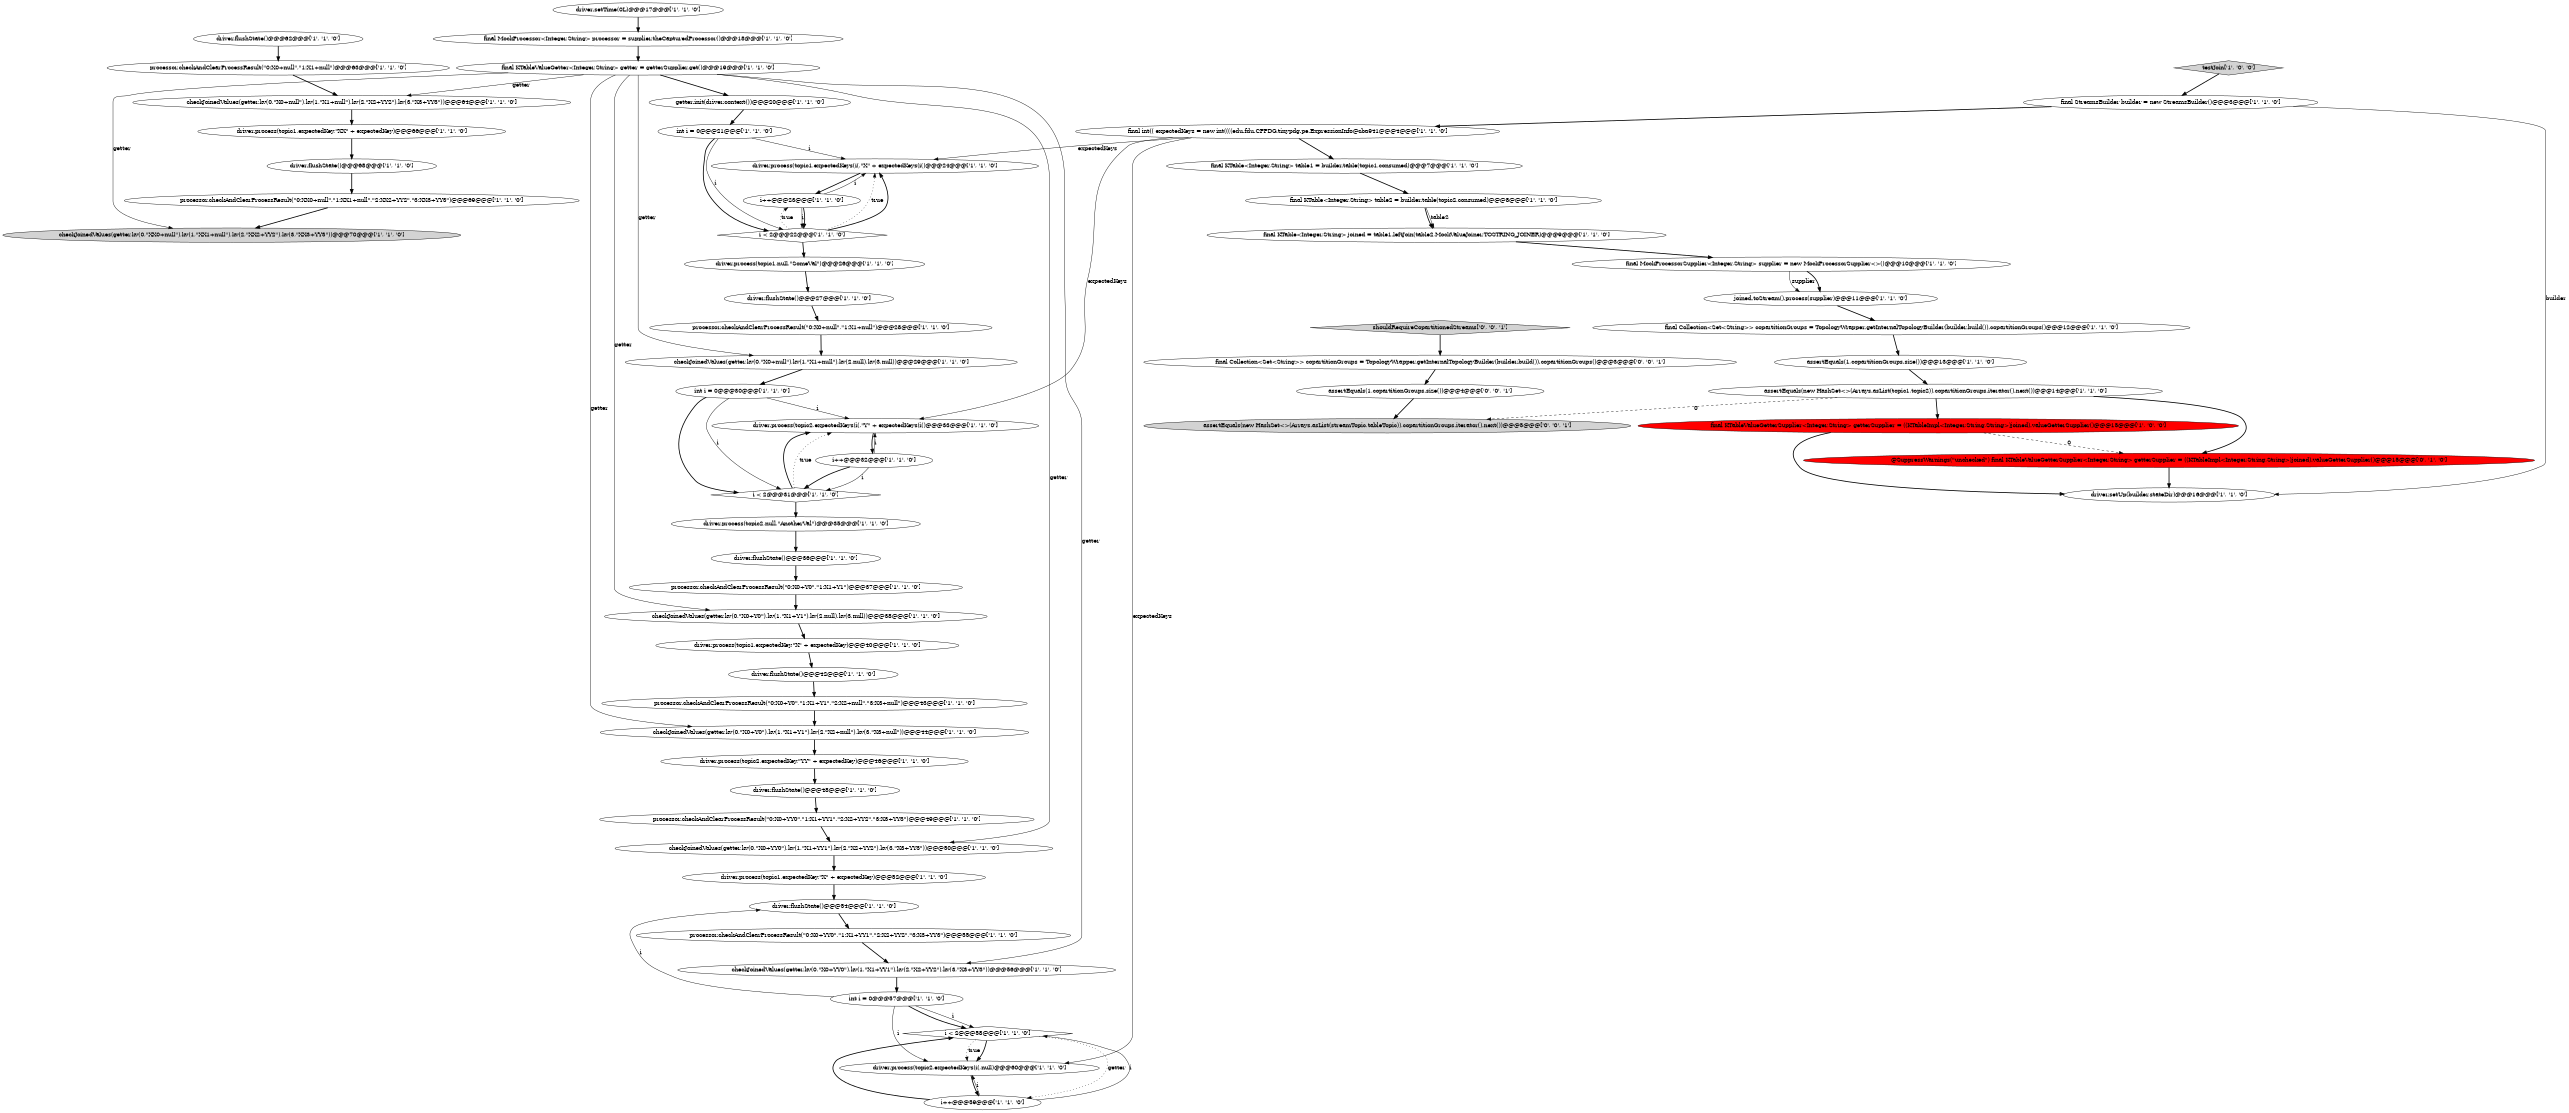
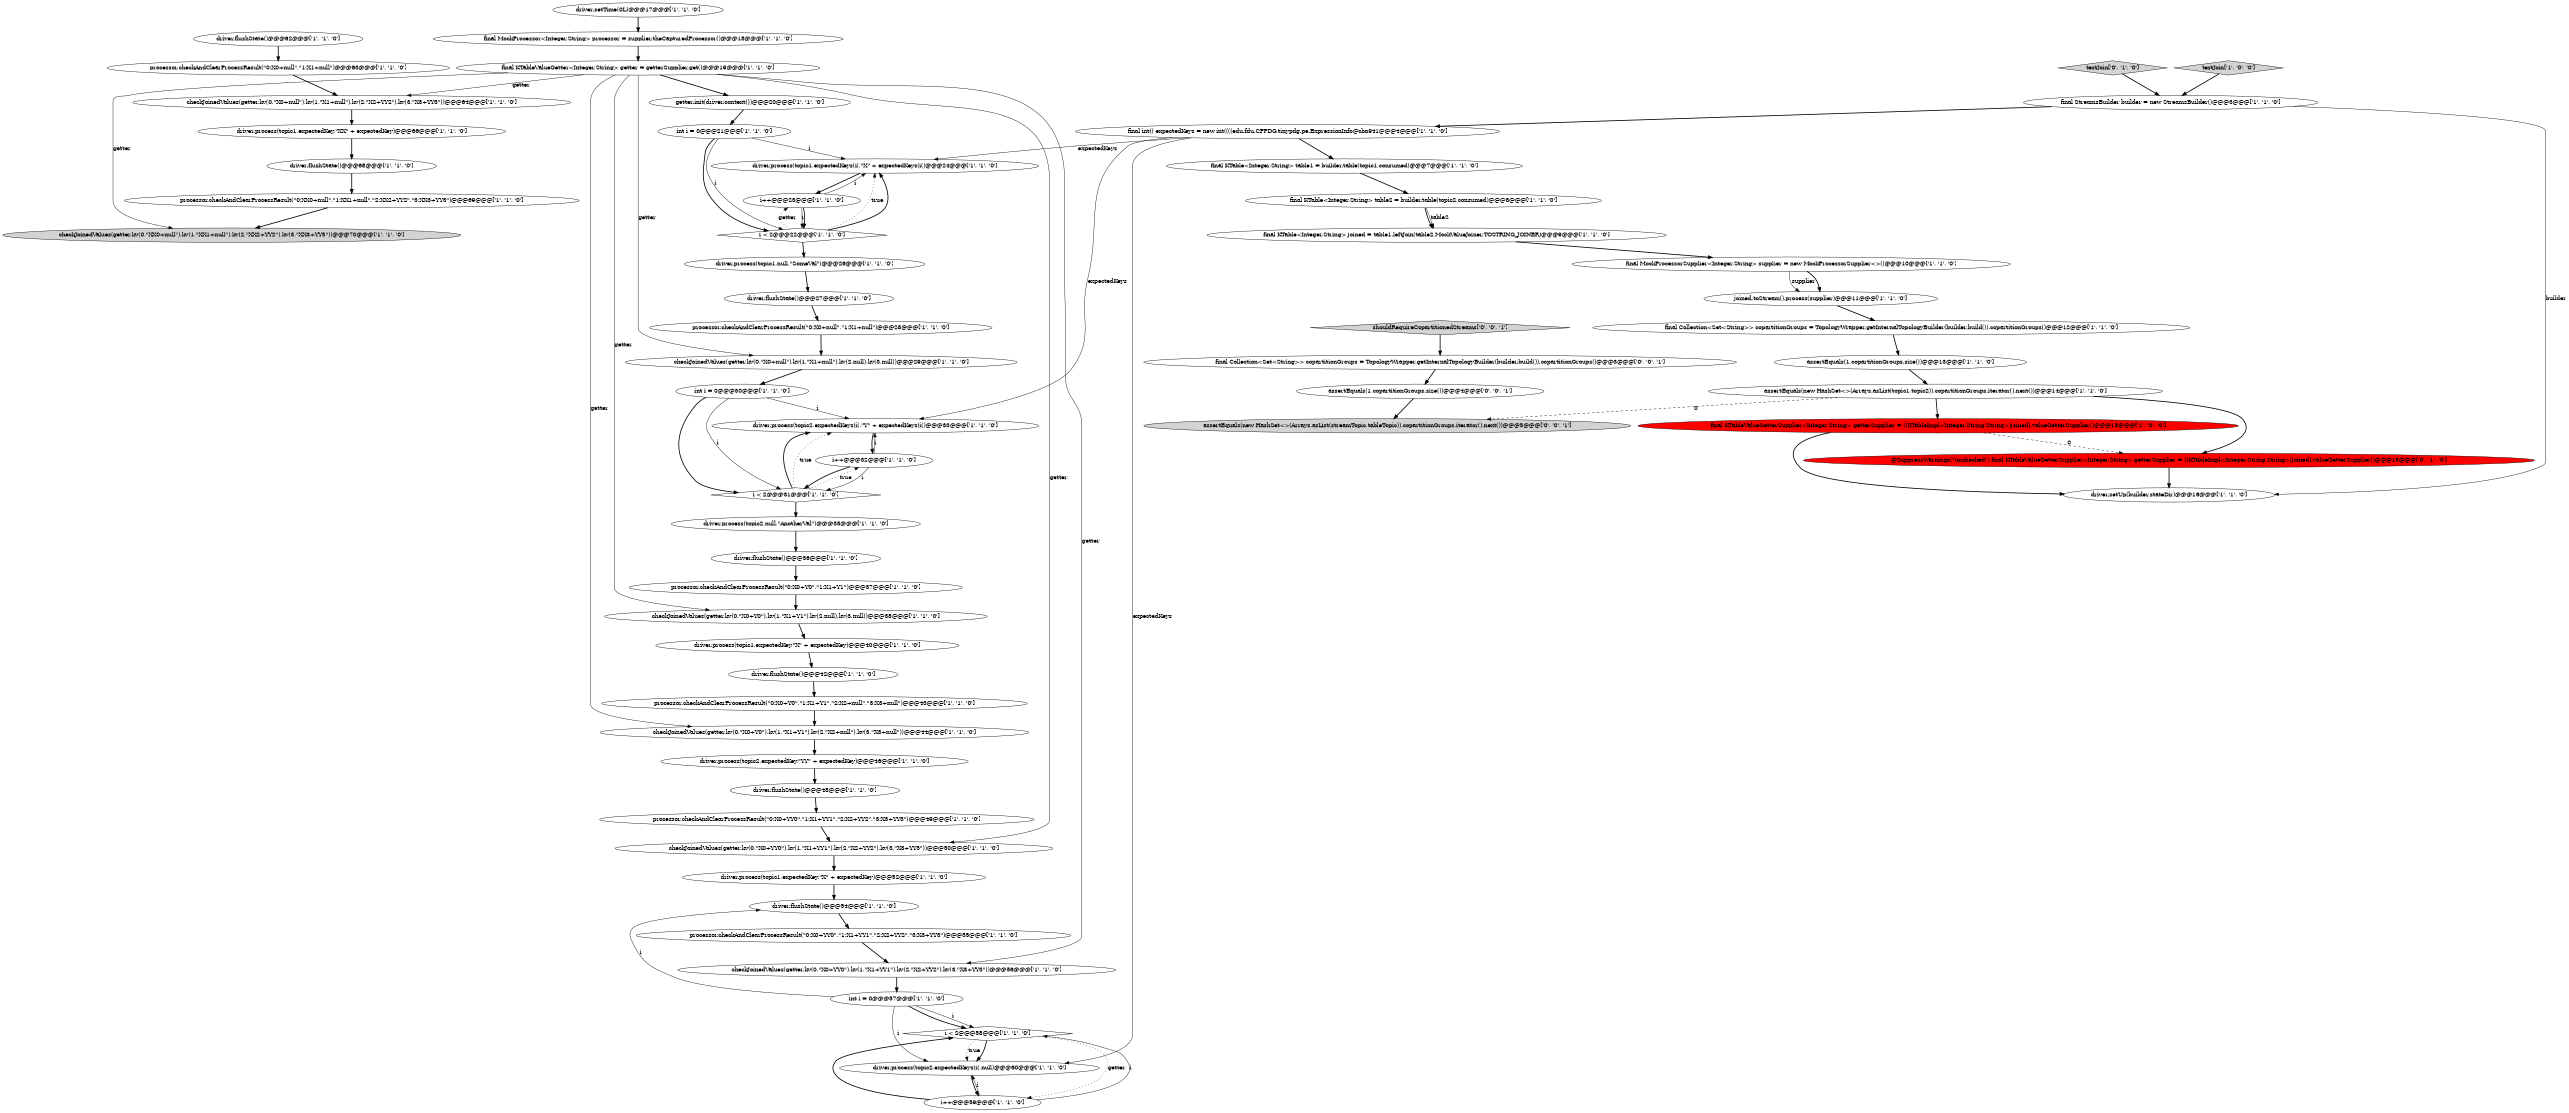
none -> (2113, 68)
(787, 218) -> (787, 218)
none -> (832, 479)
